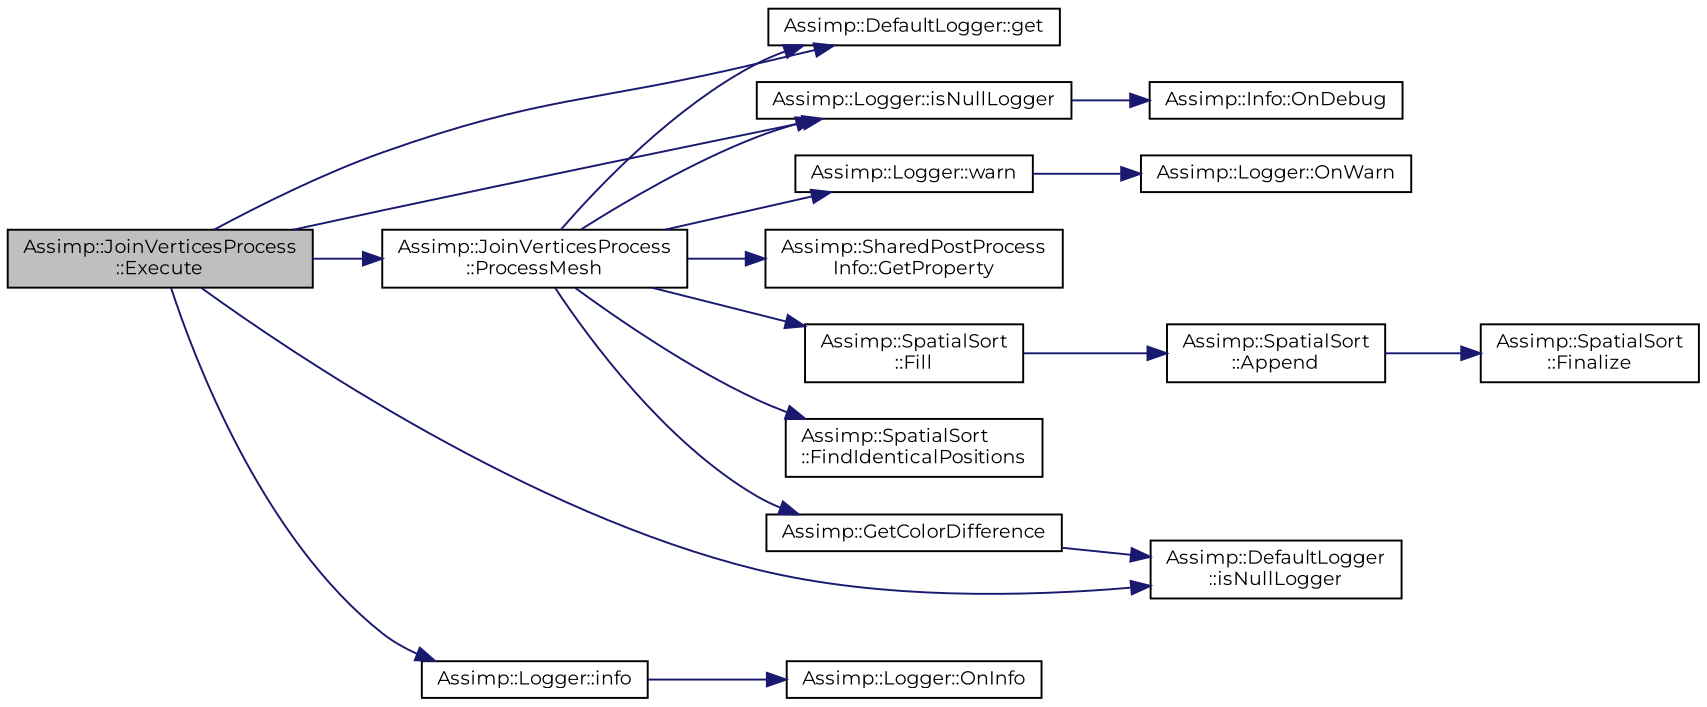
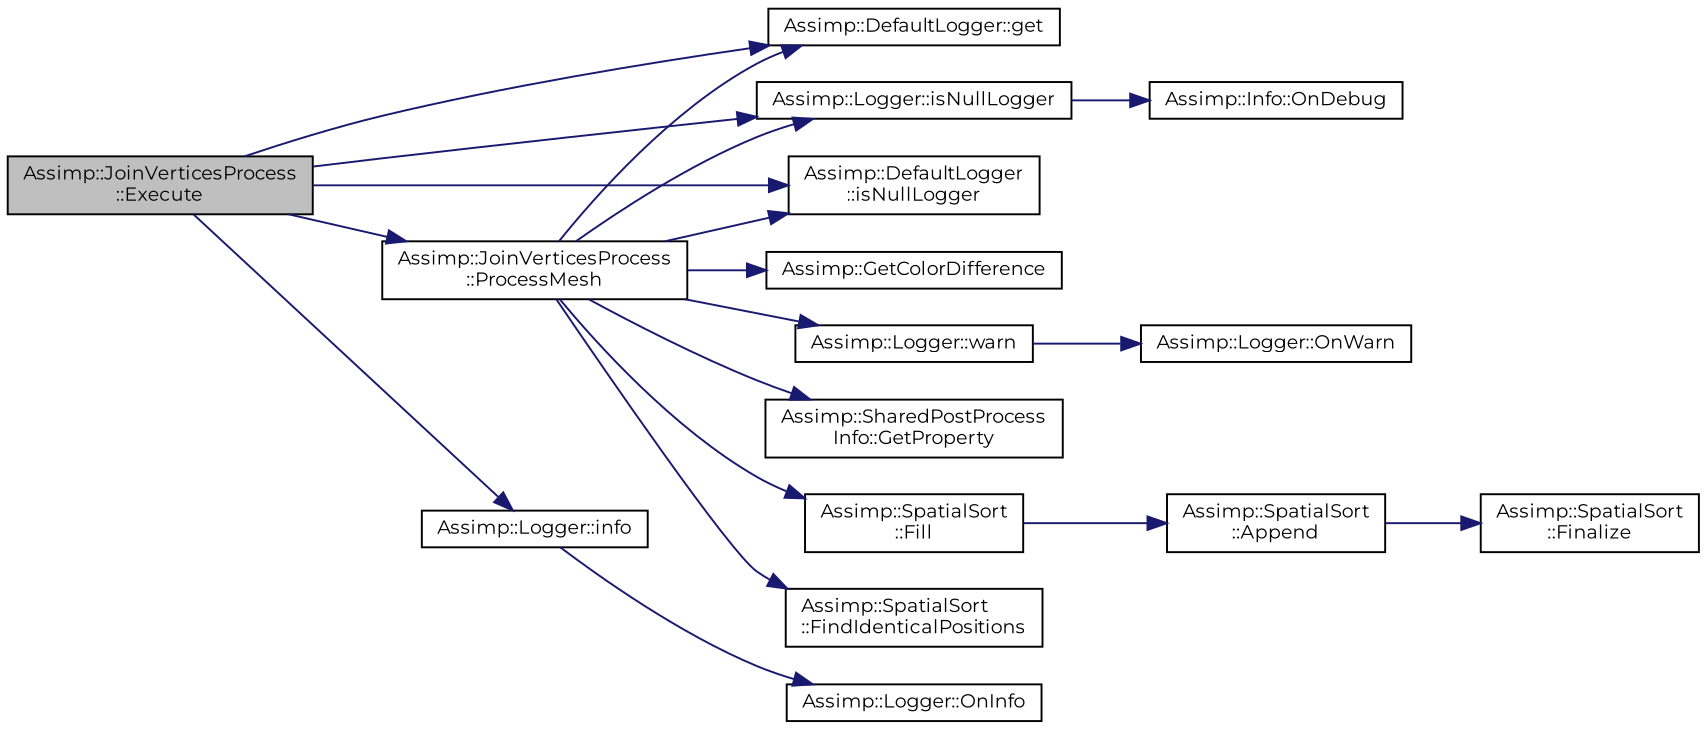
(1096, 551) -> (717, 229)
